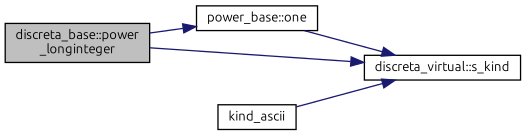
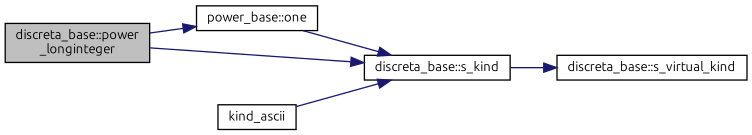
(442, 68) -> (437, 68)
none -> (652, 68)
